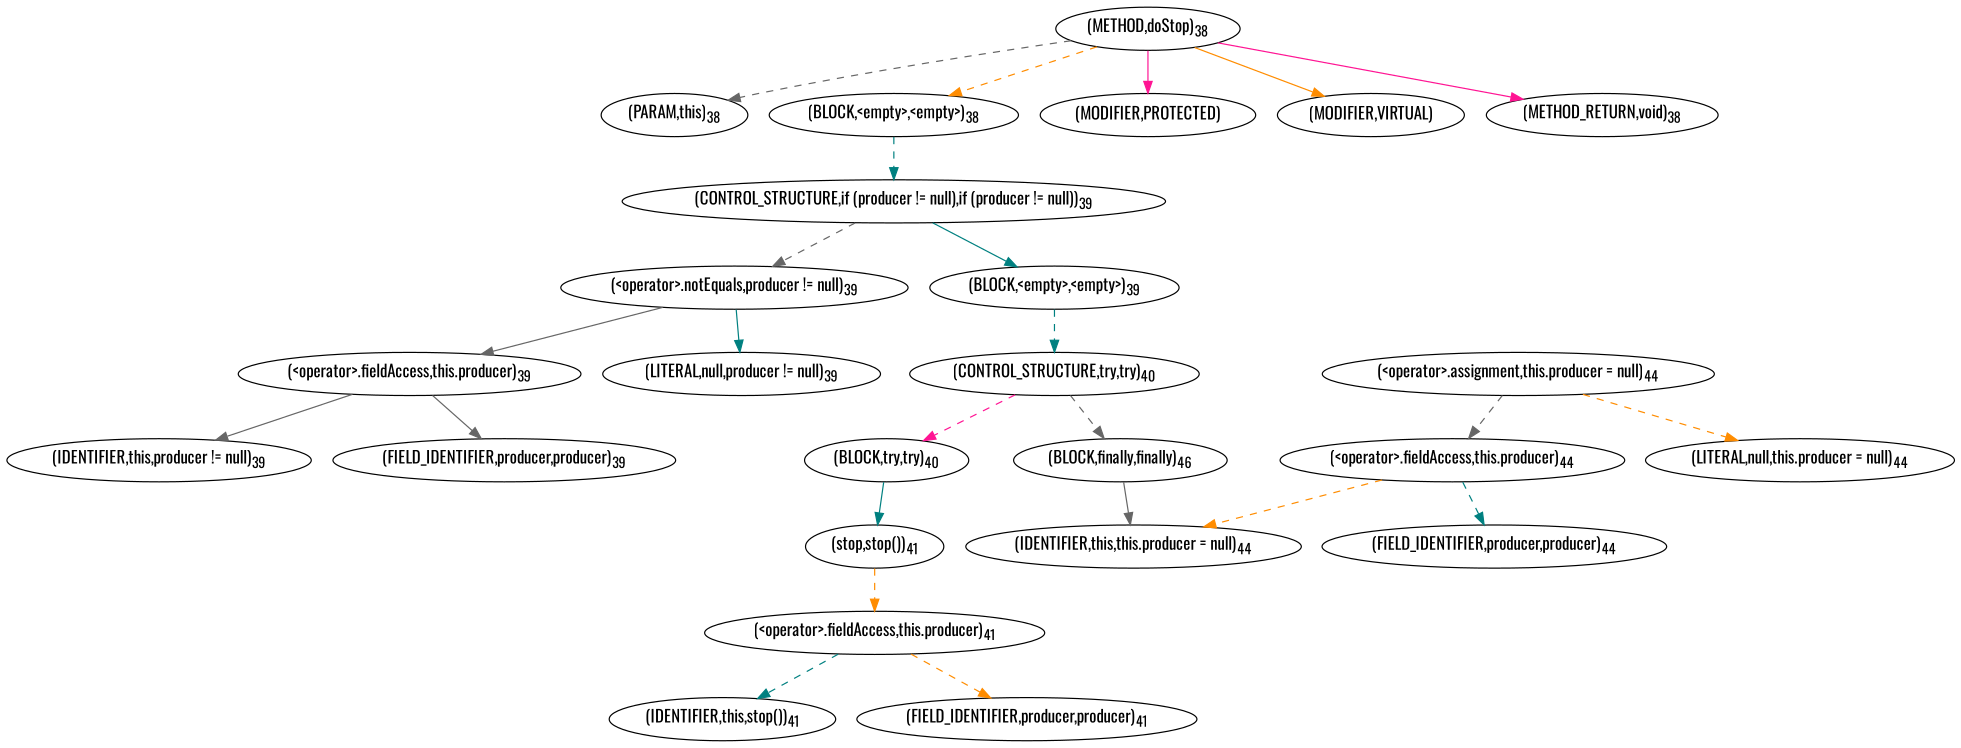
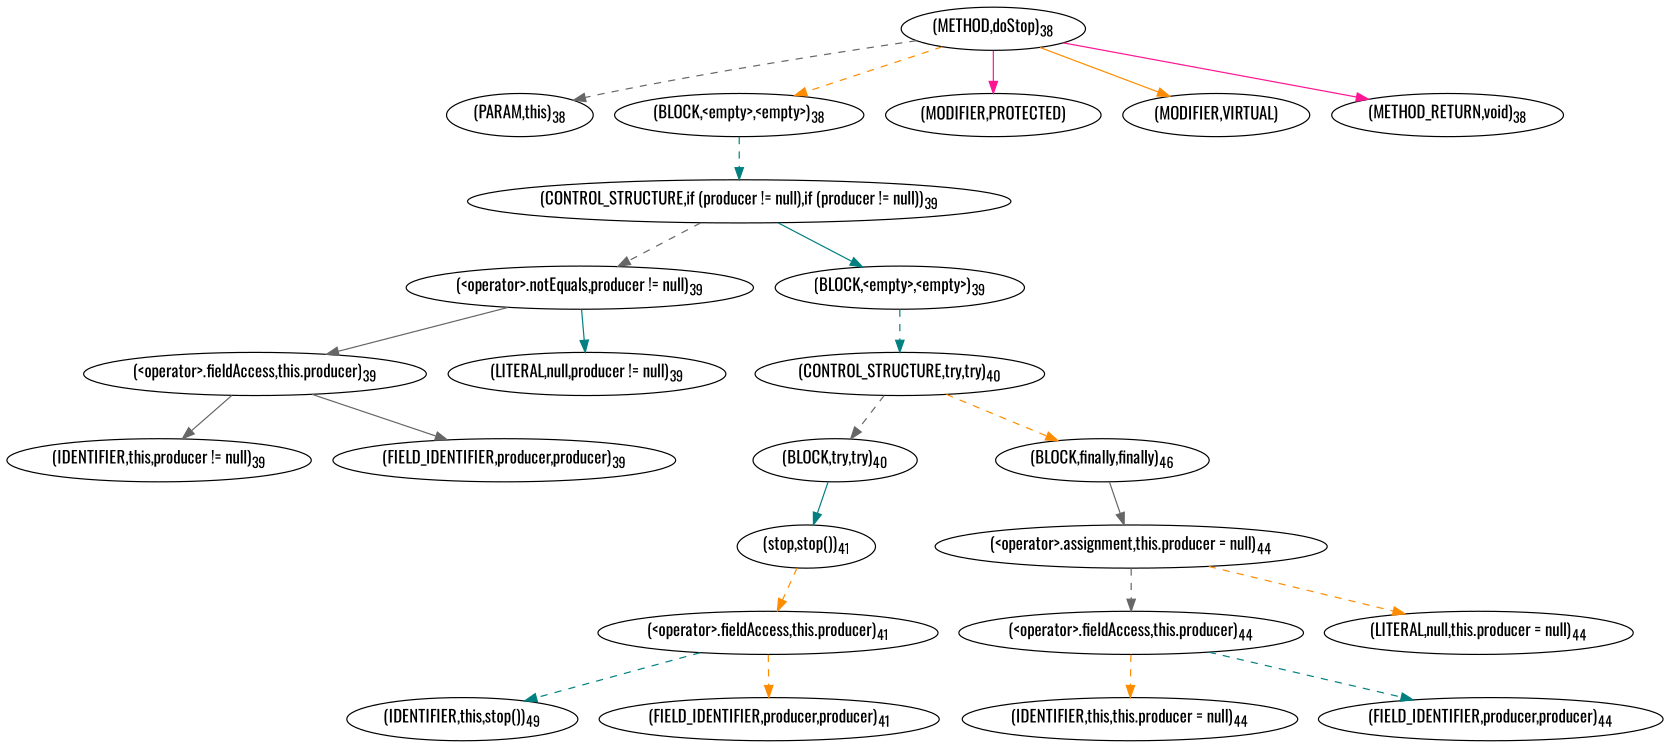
(1083, 412) -> (996, 415)
(975, 415) -> (871, 412)
(1126, 498) -> (1115, 498)
(794, 717) -> (534, 717)
